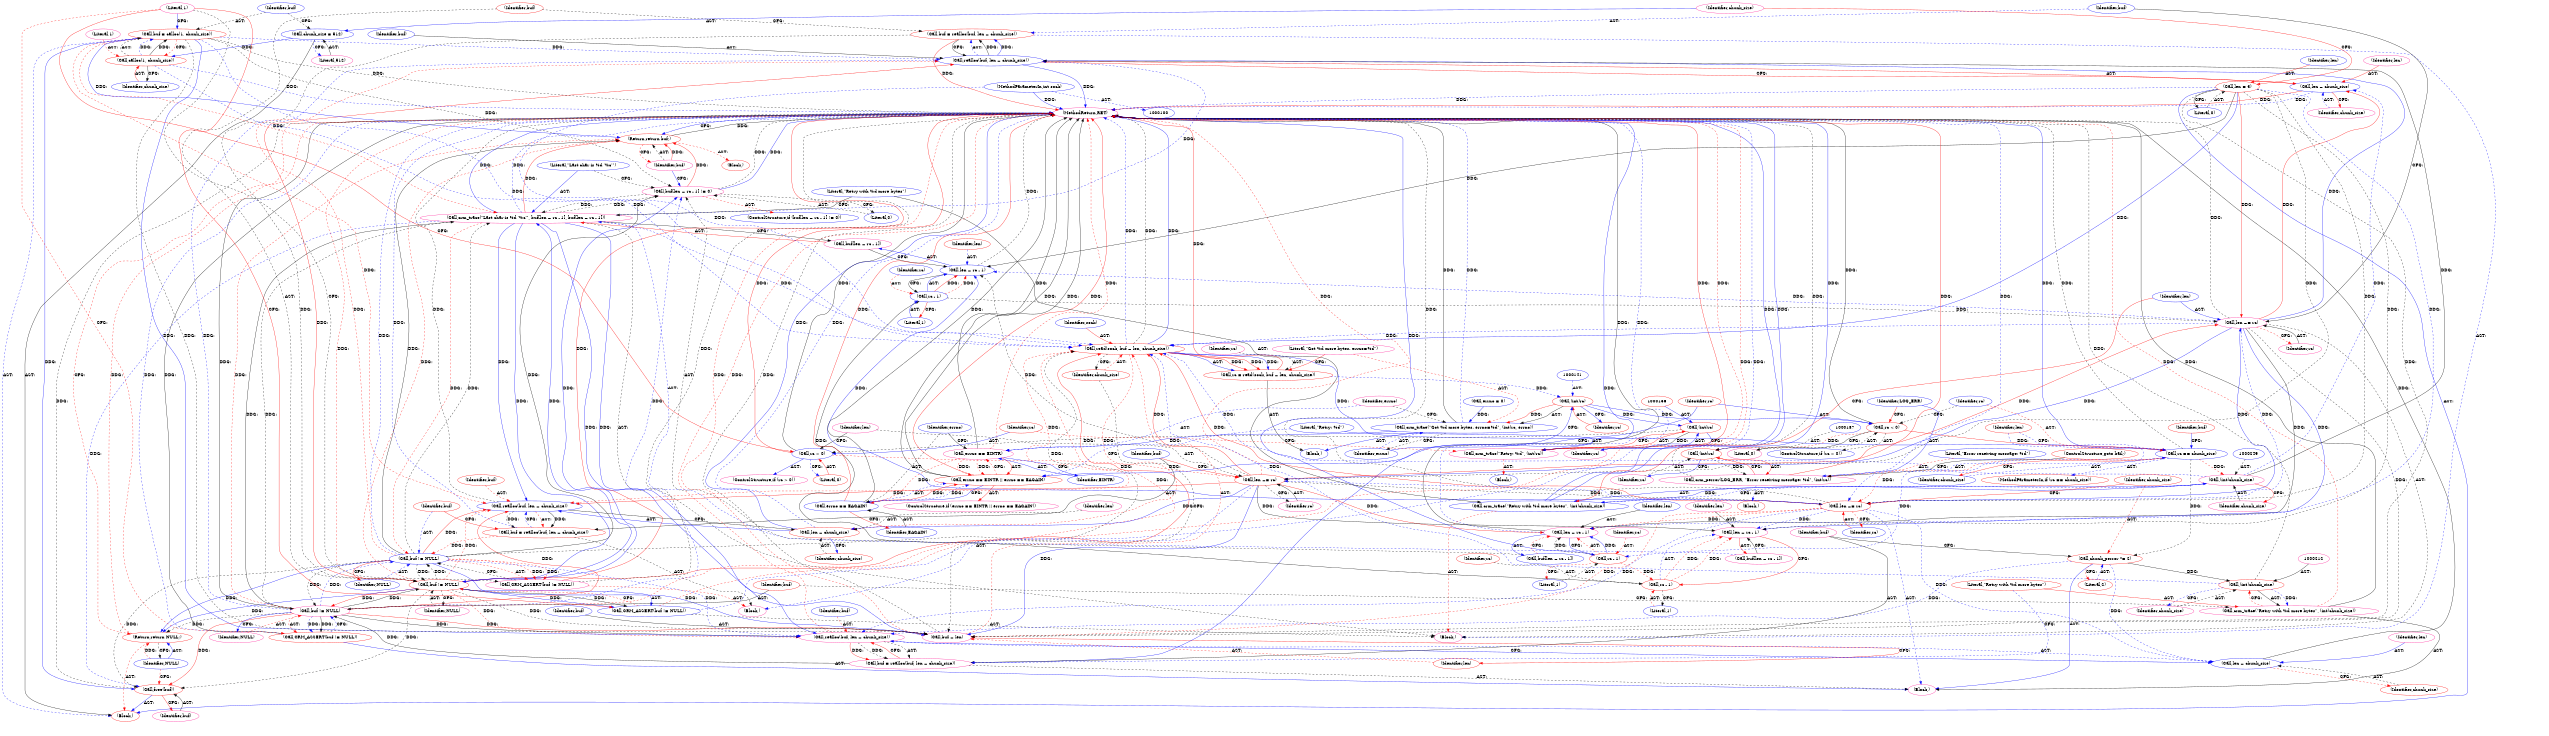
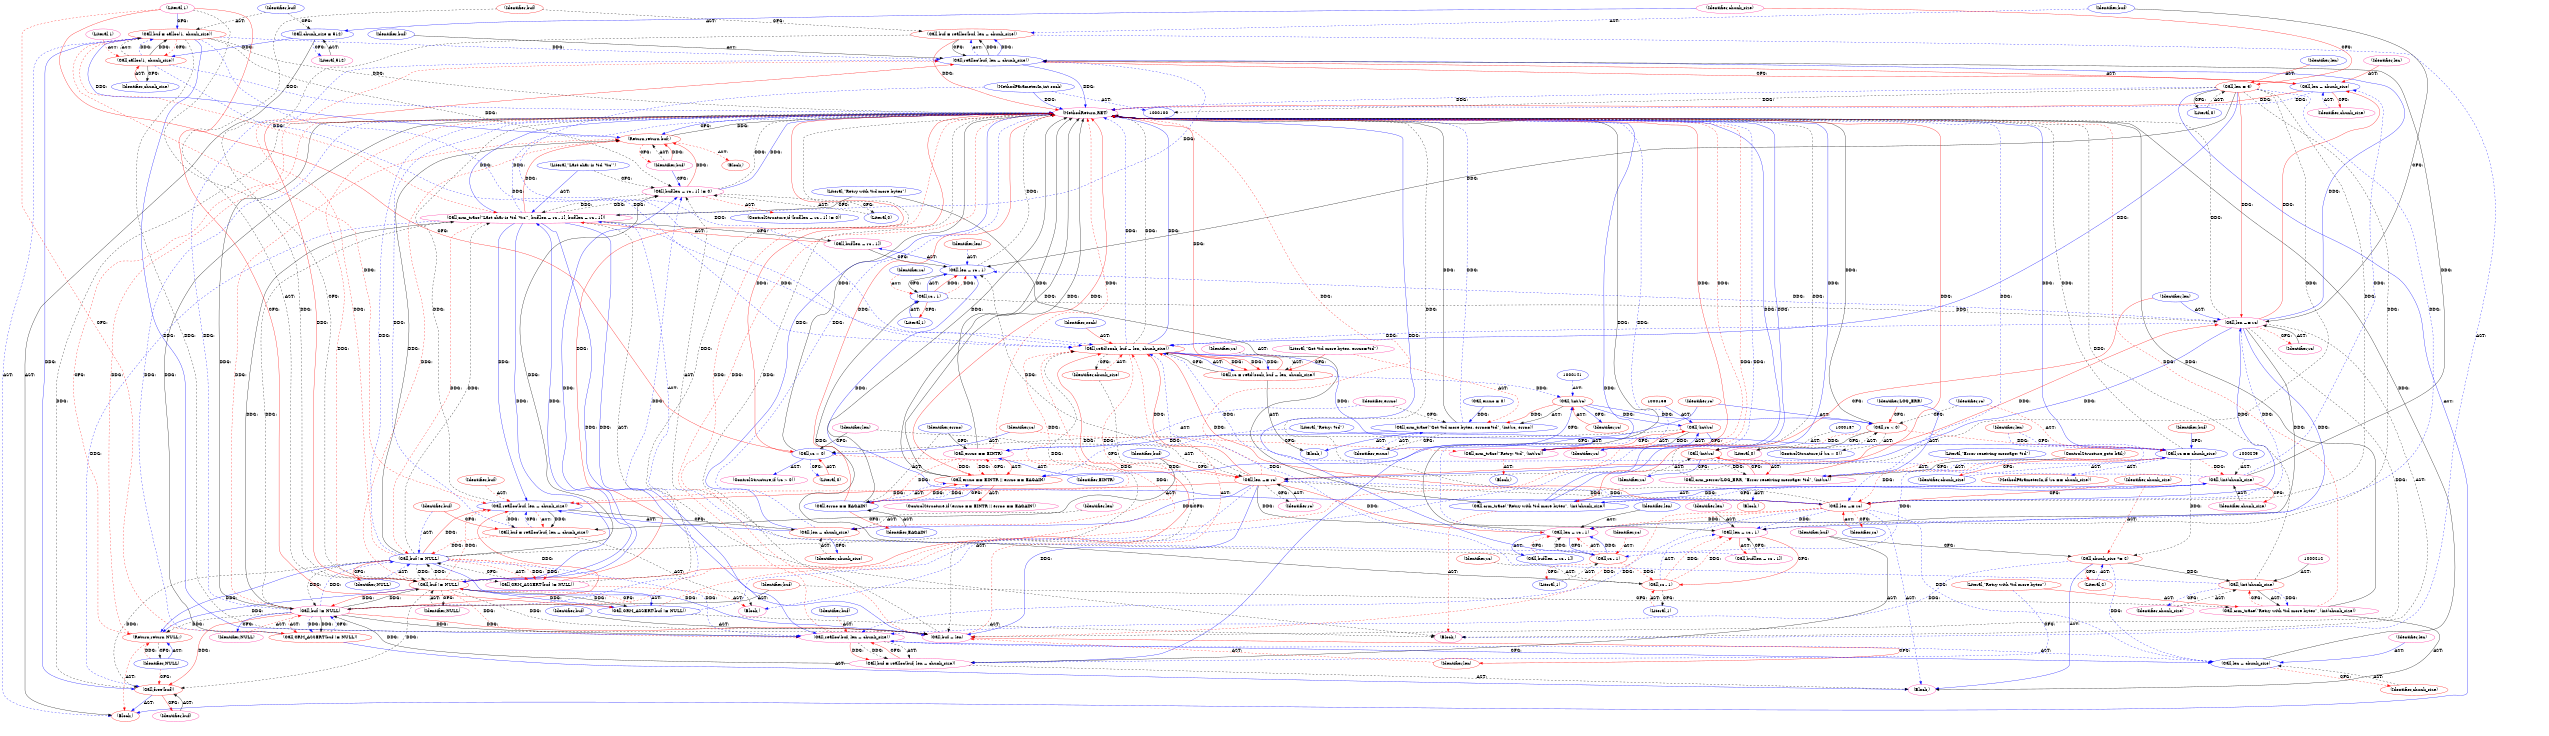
none -> (1192, 364)
(2007, 442) -> (2007, 442)
(1054, 467) -> none
(2105, 559) -> (2105, 559)
(1970, 622) -> (1697, 100)
